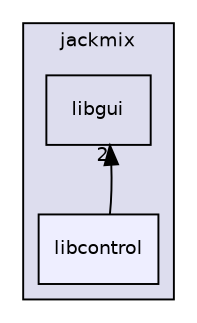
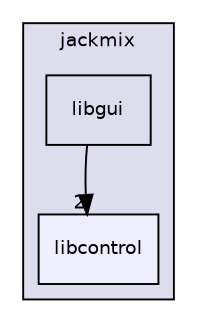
(111, 190) -> (86, 170)
